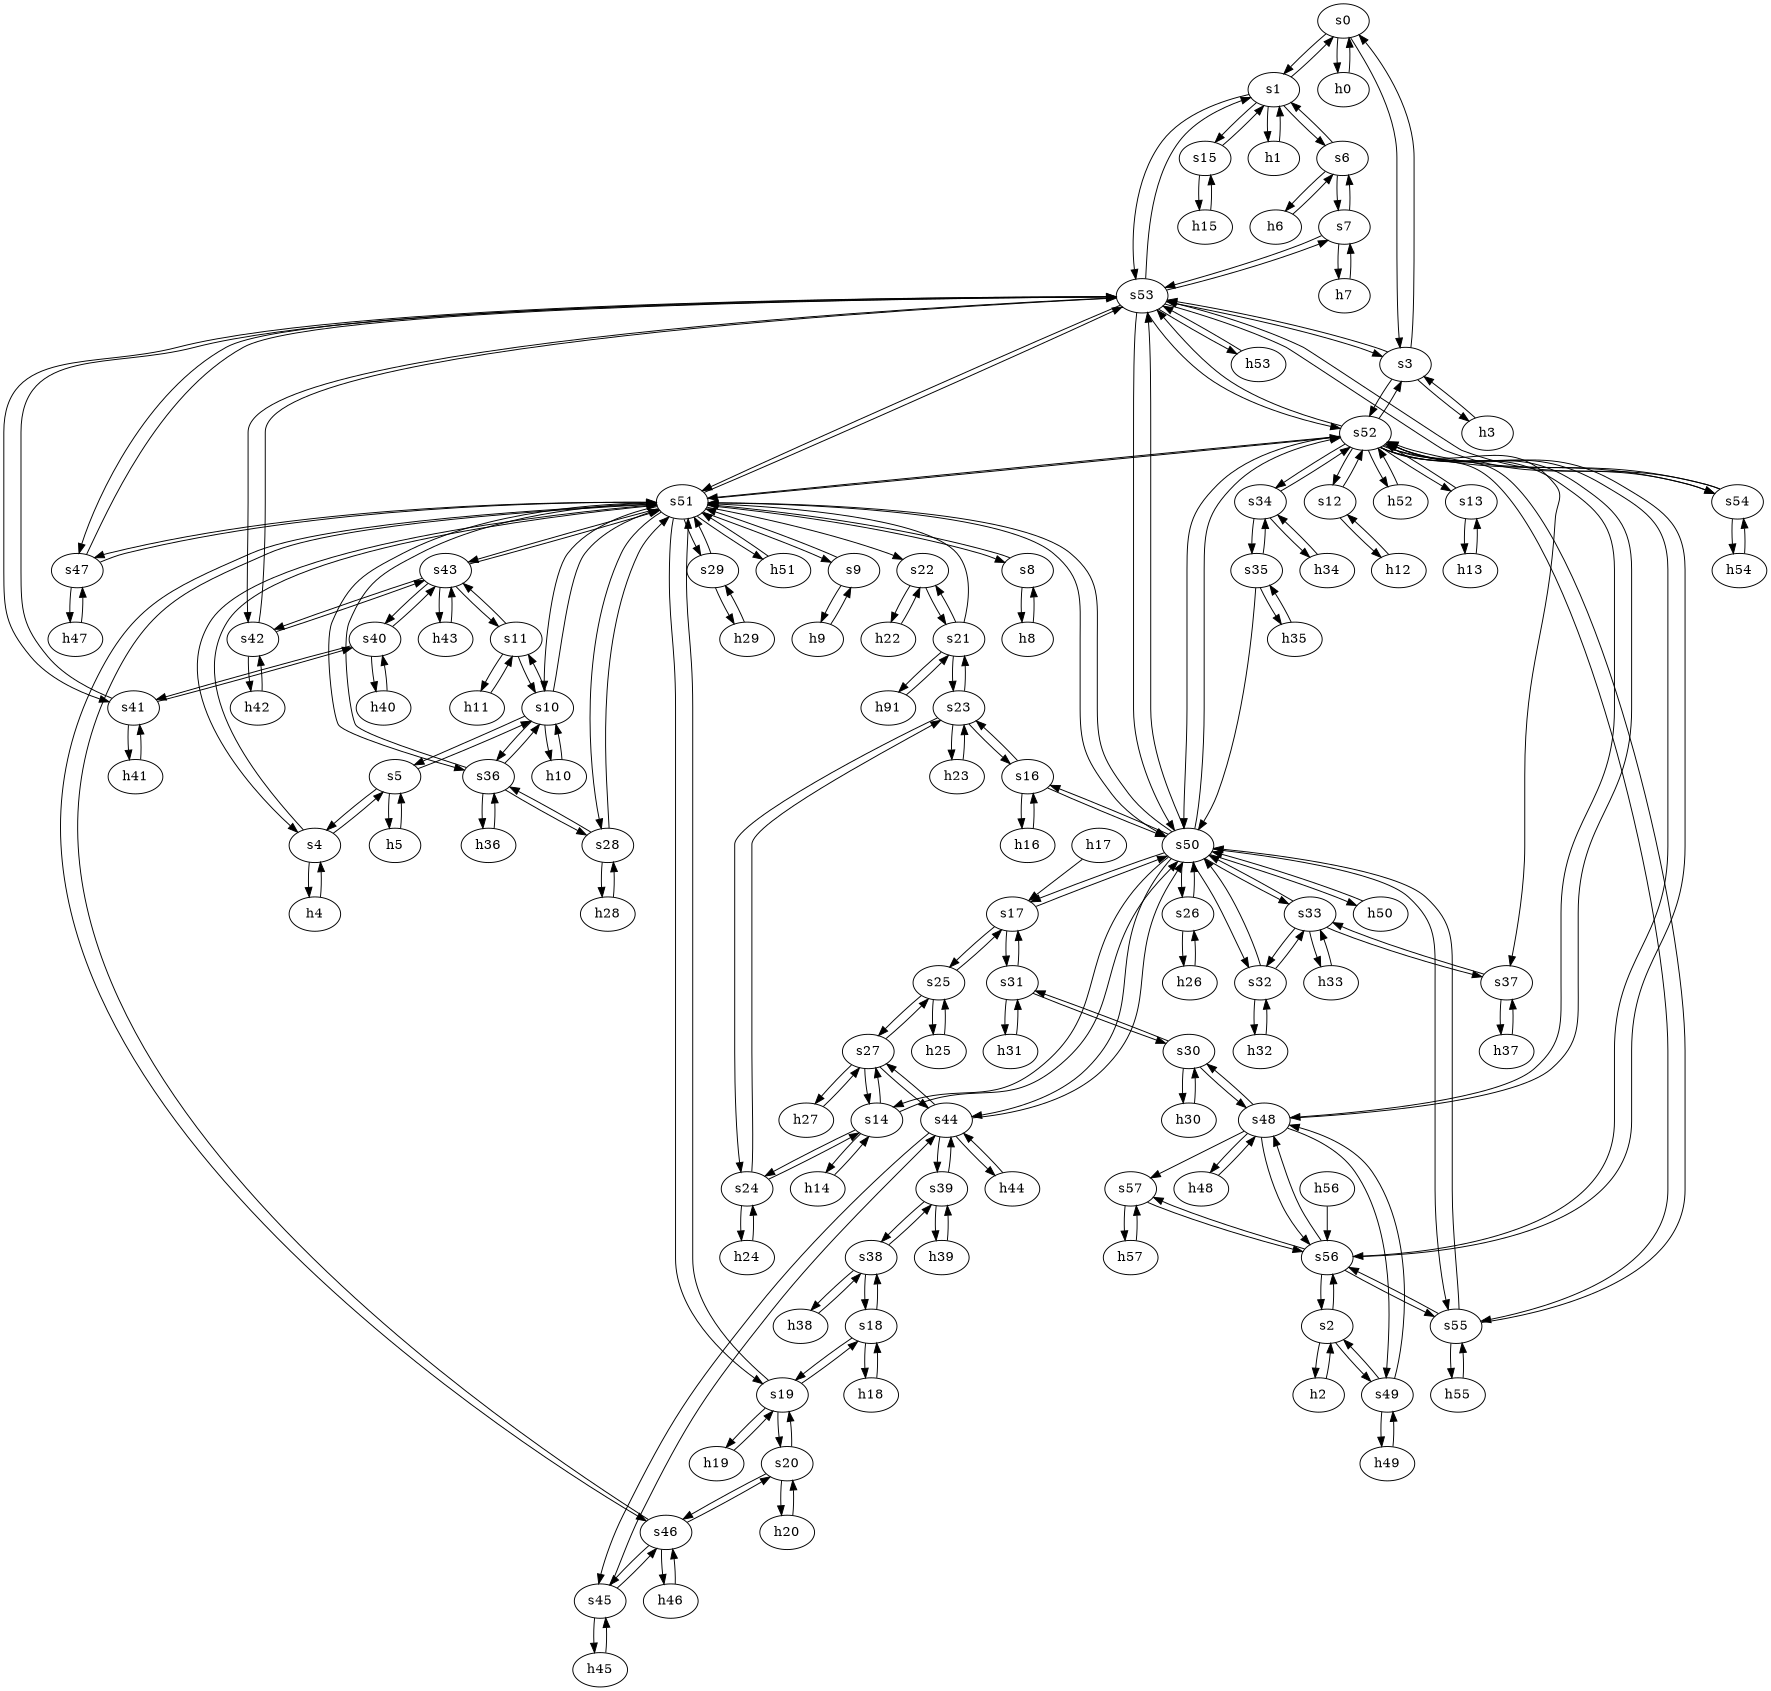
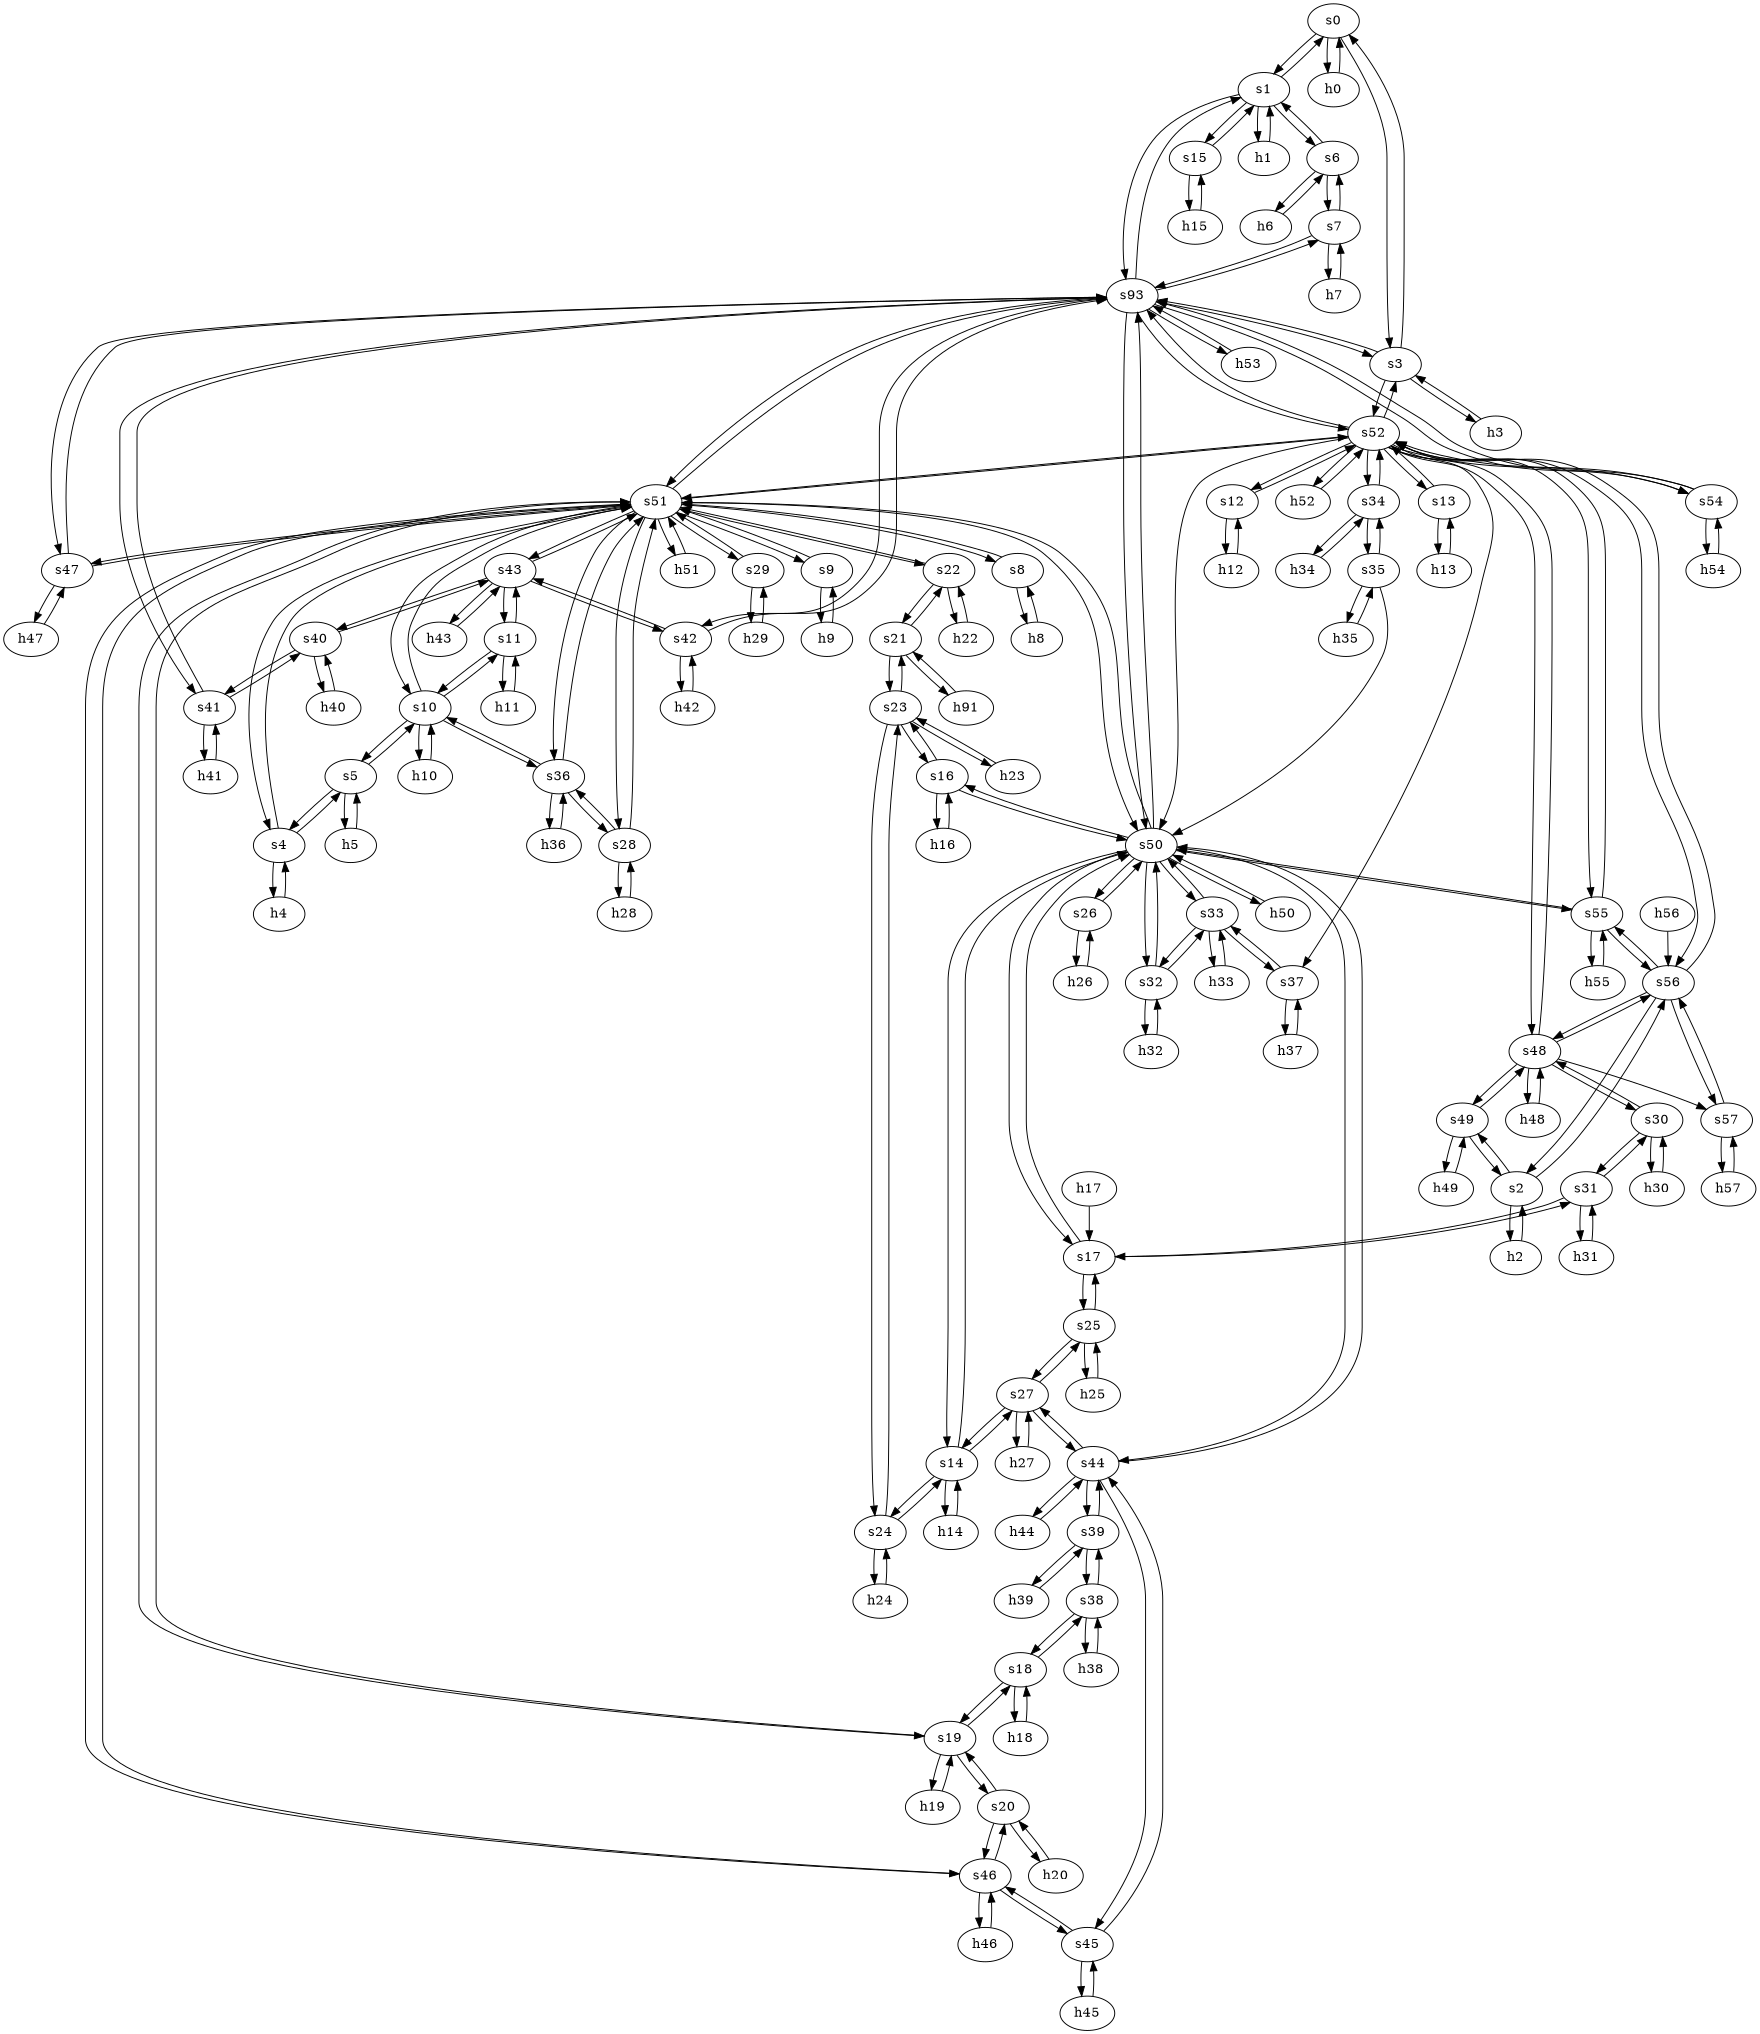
(1142, 296) -> (1132, 296)
(853, 517) -> (808, 536)
(1204, 599) -> none
